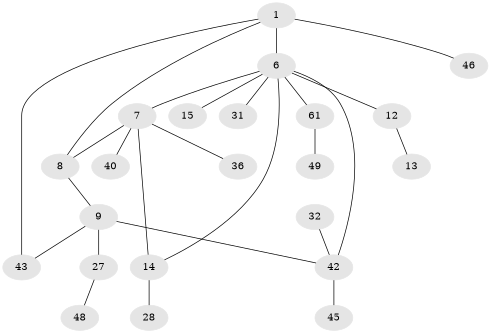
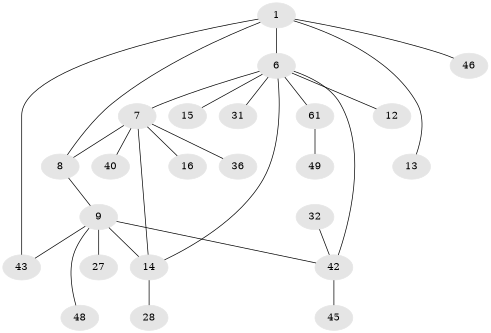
(402, 141) -> (384, 66)
none -> (188, 167)
none -> (124, 242)
(89, 292) -> (72, 265)
